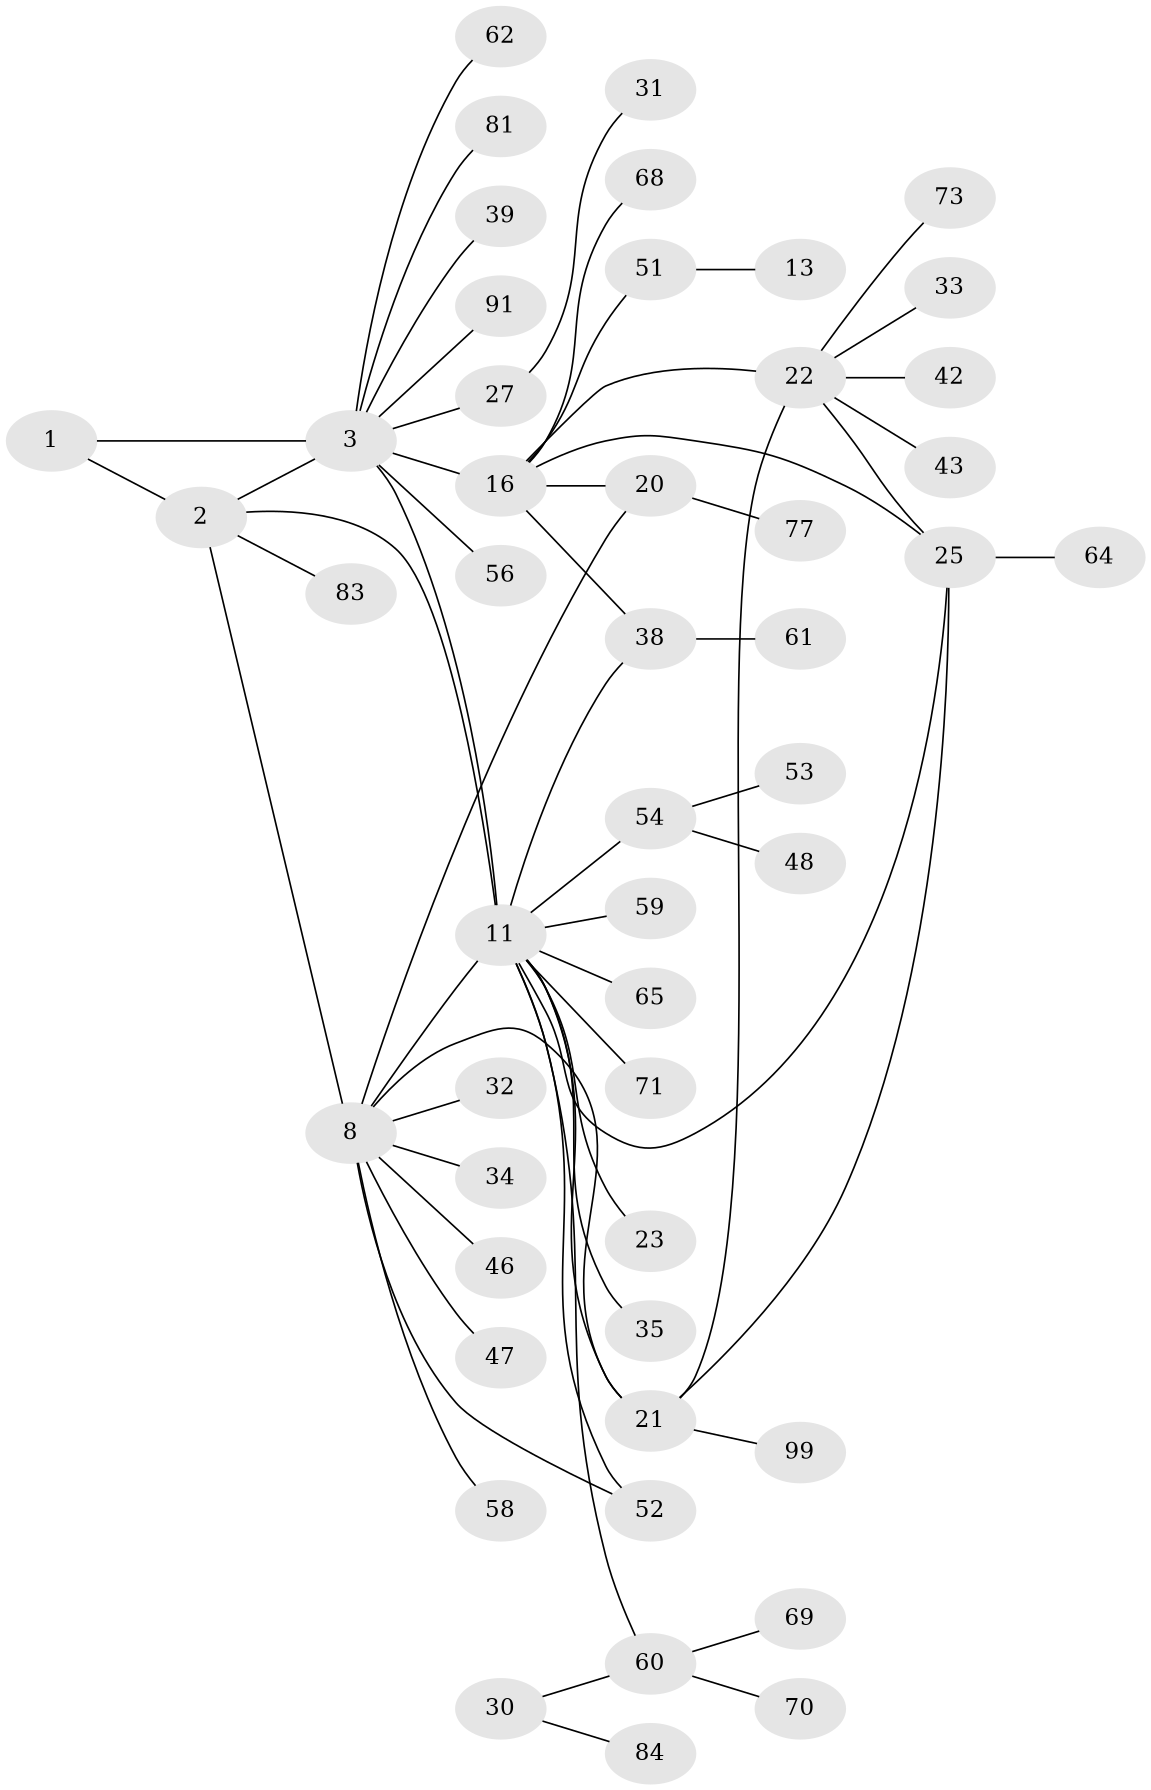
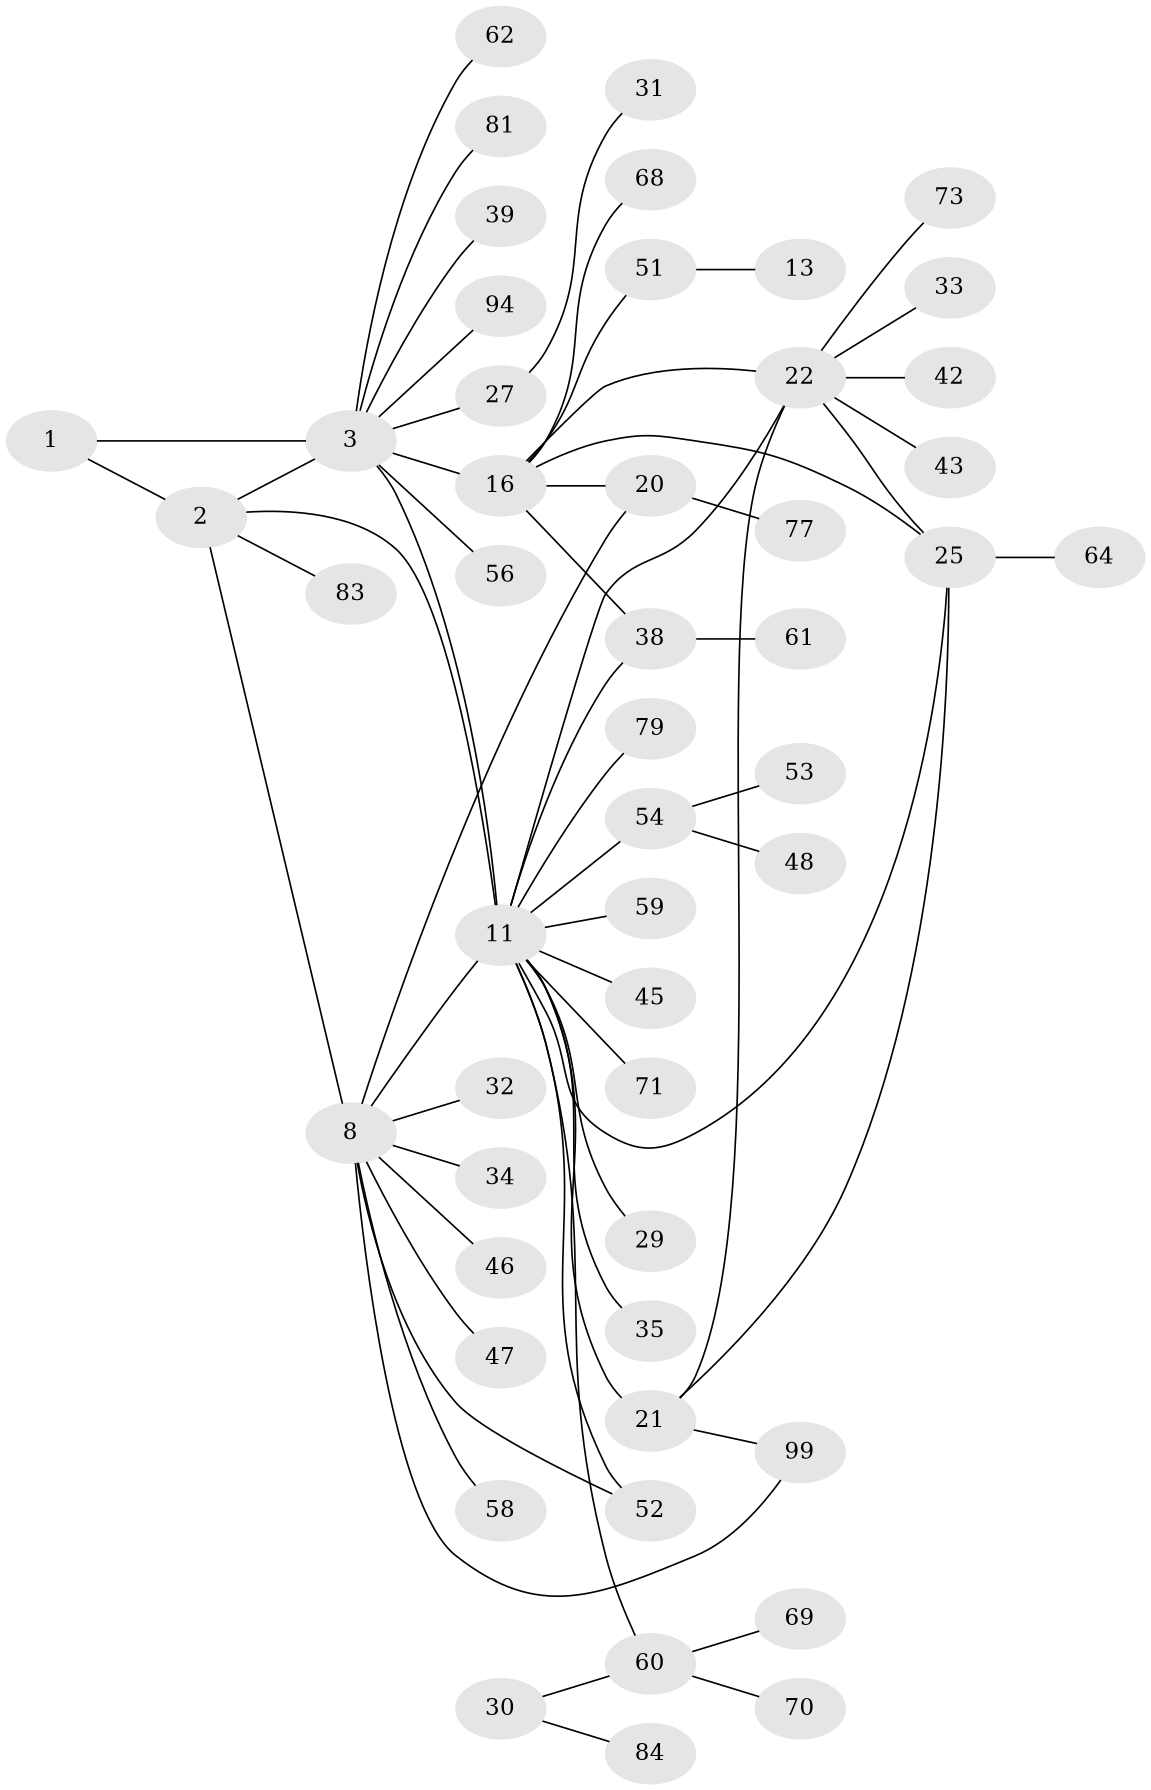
(501, 306) -> (501, 306)
none -> (595, 623)
none -> (651, 729)
(651, 998) -> (651, 998)
(588, 1103) -> (444, 1540)
(651, 1241) -> (651, 1241)
